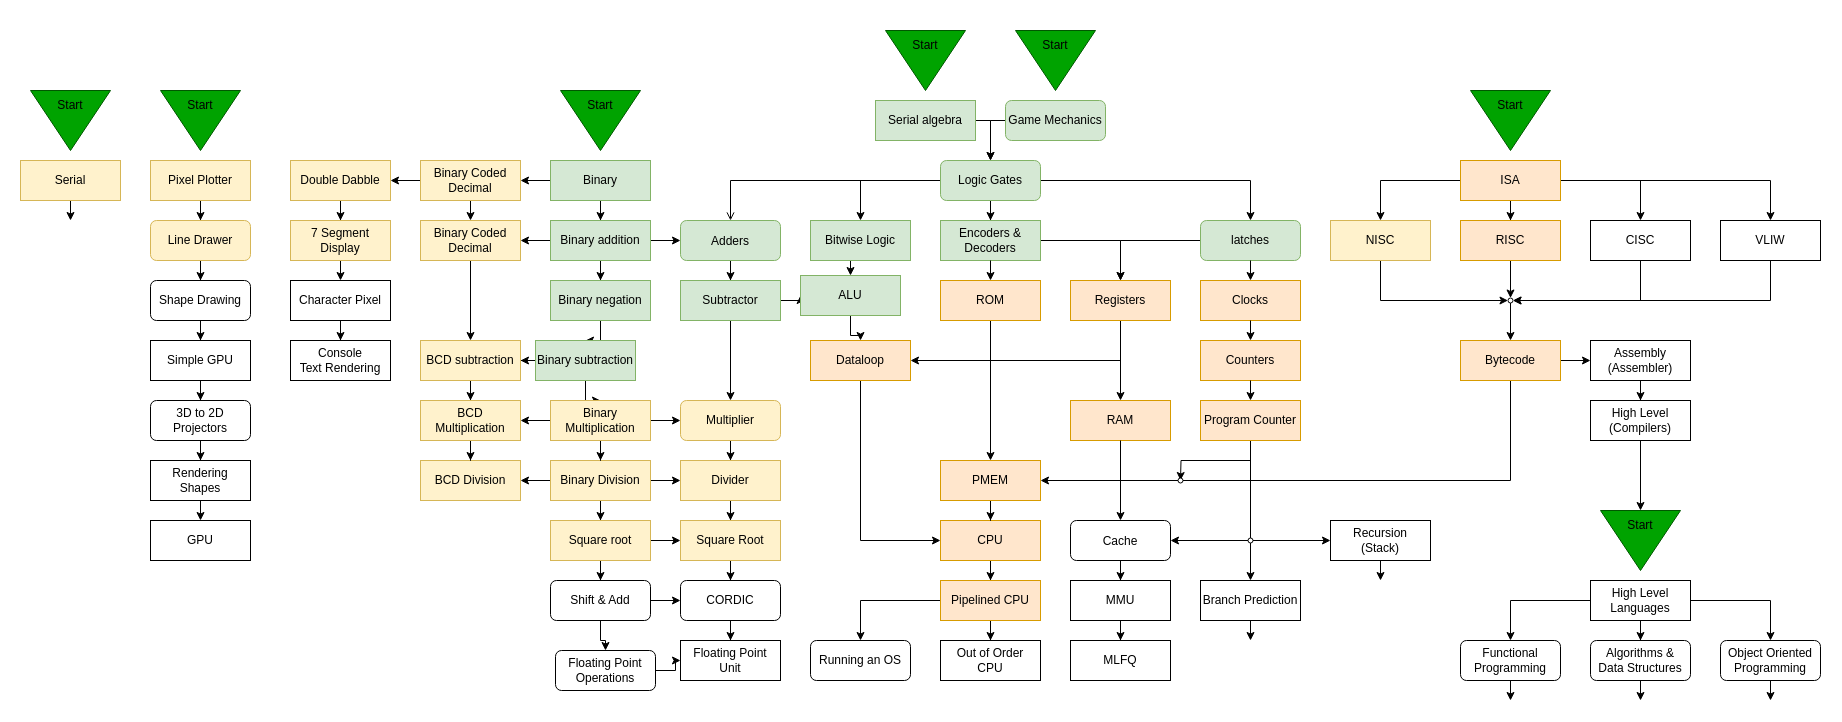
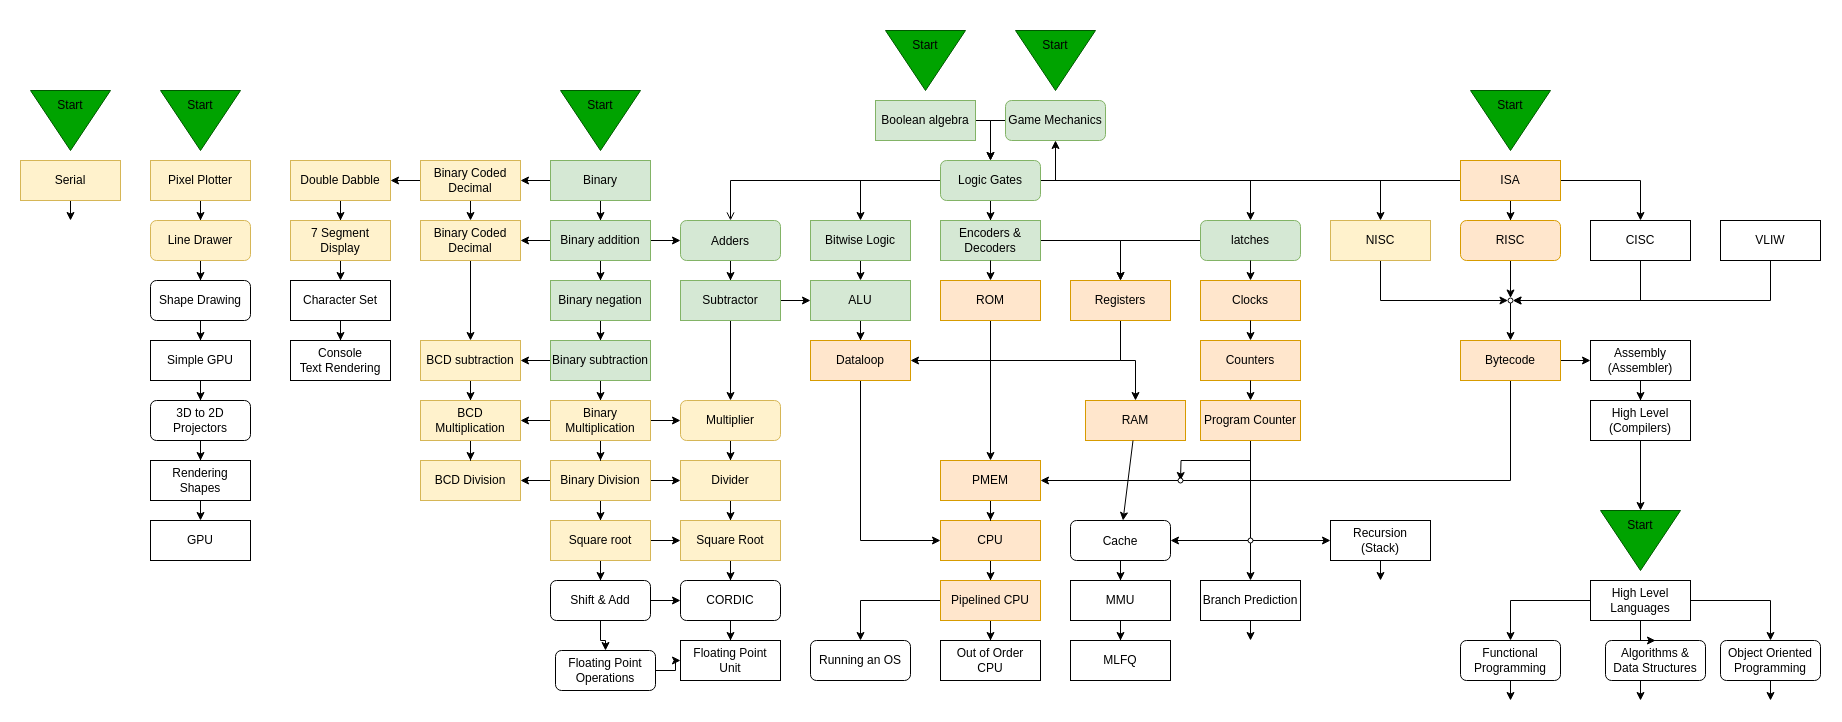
(926, 121) -> (926, 121)
(1723, 181) -> (1316, 181)
(1511, 241) -> (1511, 241)
(851, 296) -> (861, 301)
(341, 301) -> (341, 301)
(586, 361) -> (601, 361)
(1121, 421) -> (1136, 421)
(1641, 661) -> (1656, 661)
